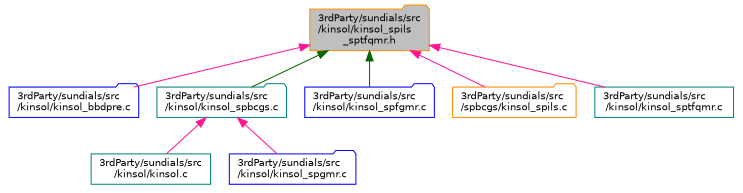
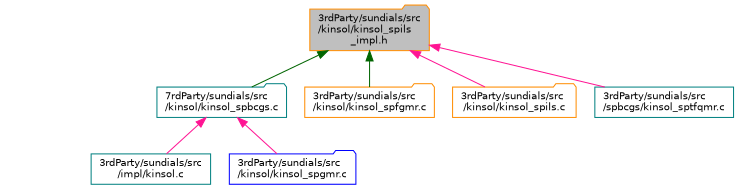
(370, 30) -> (370, 30)
(74, 102) -> none
(222, 102) -> (222, 102)
(370, 102) -> (370, 102)
(514, 102) -> (514, 102)
(664, 102) -> (664, 102)
(151, 169) -> (151, 169)
